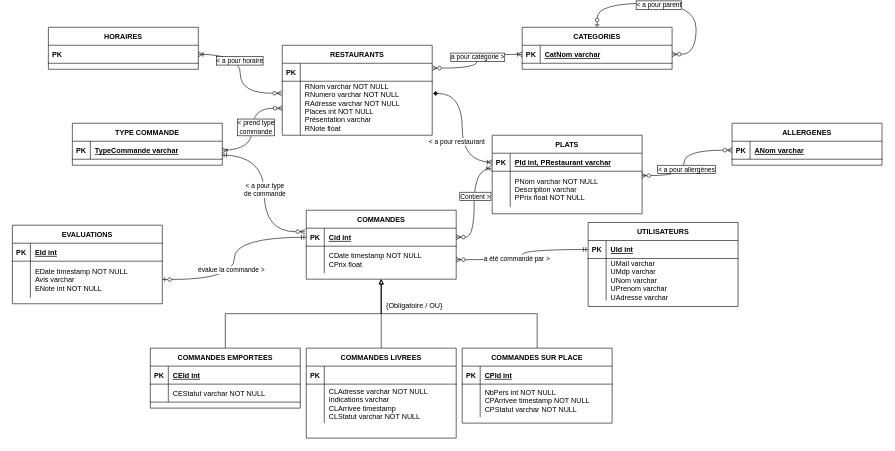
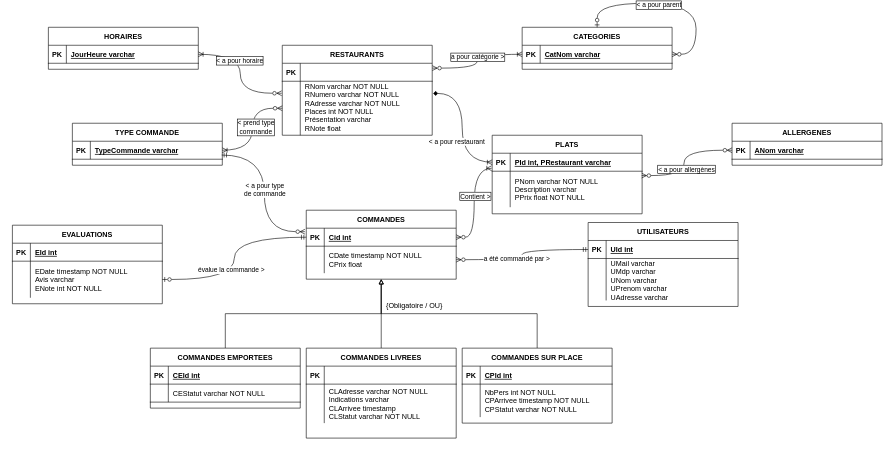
none -> (132, 54)
